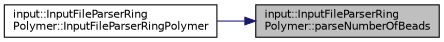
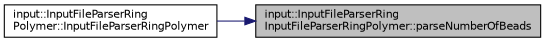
(347, 21) -> (398, 21)
